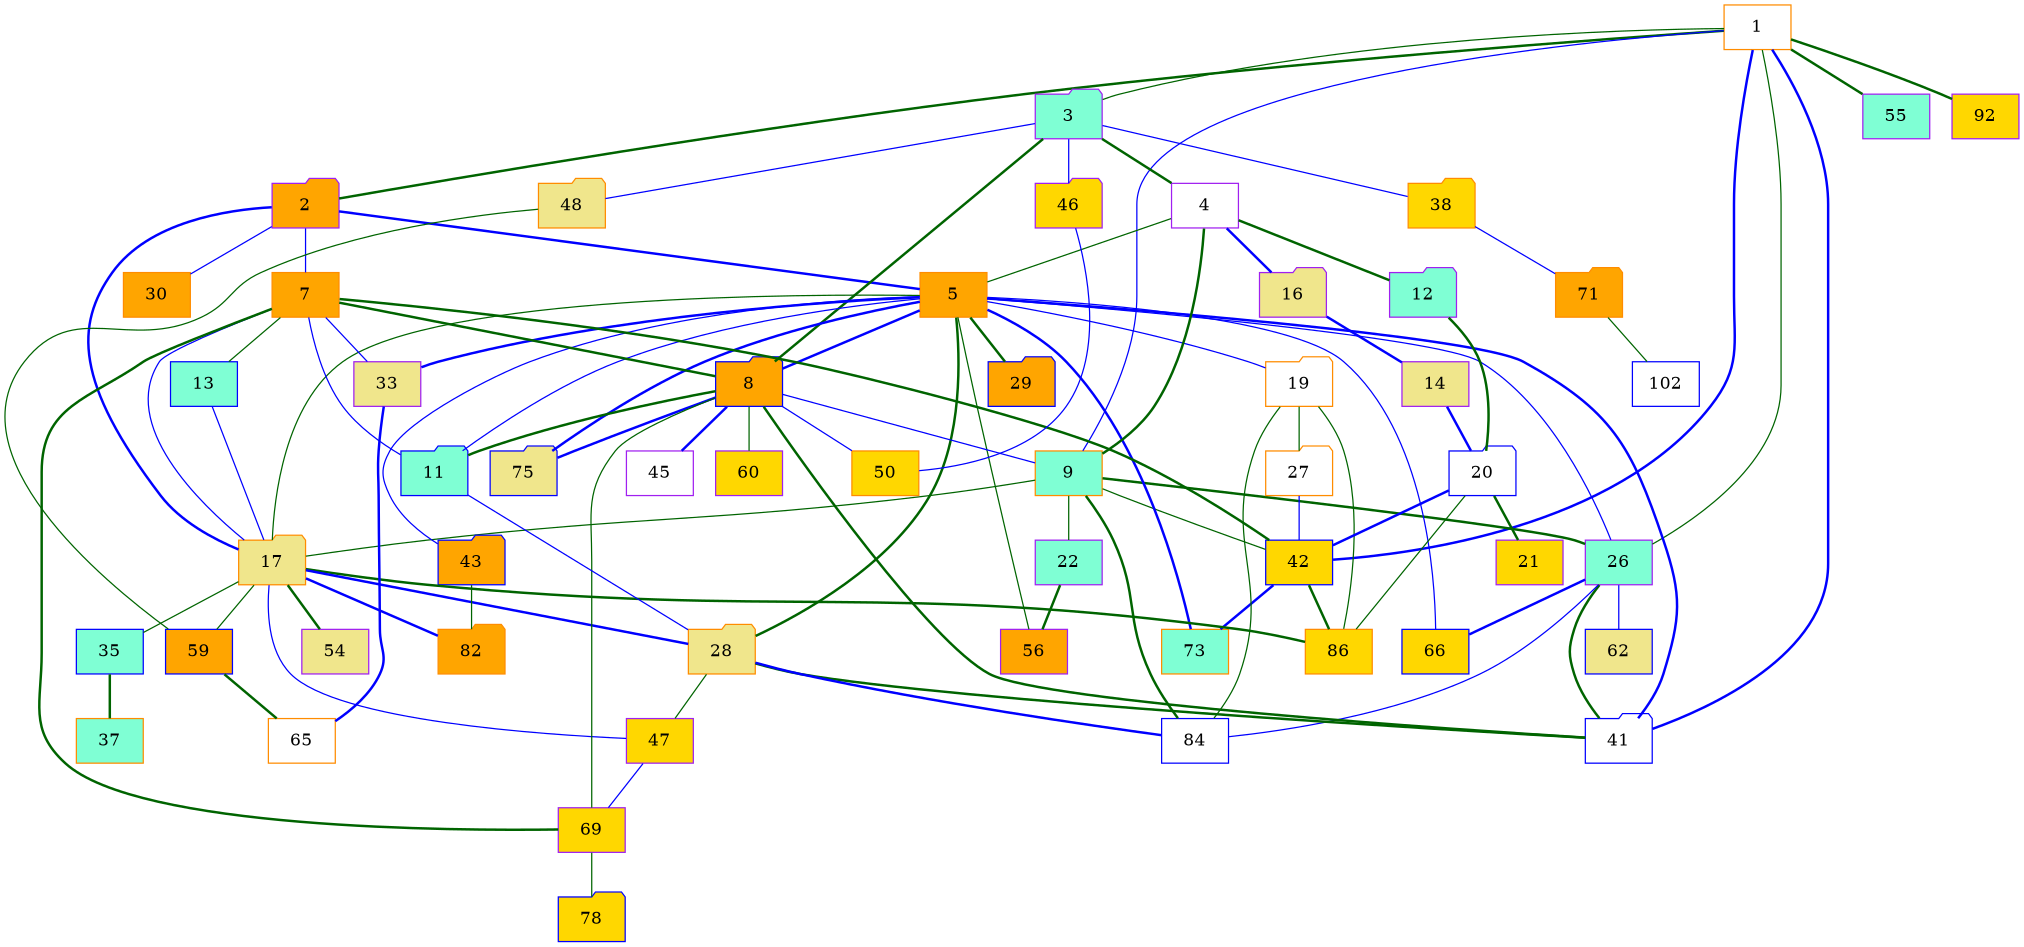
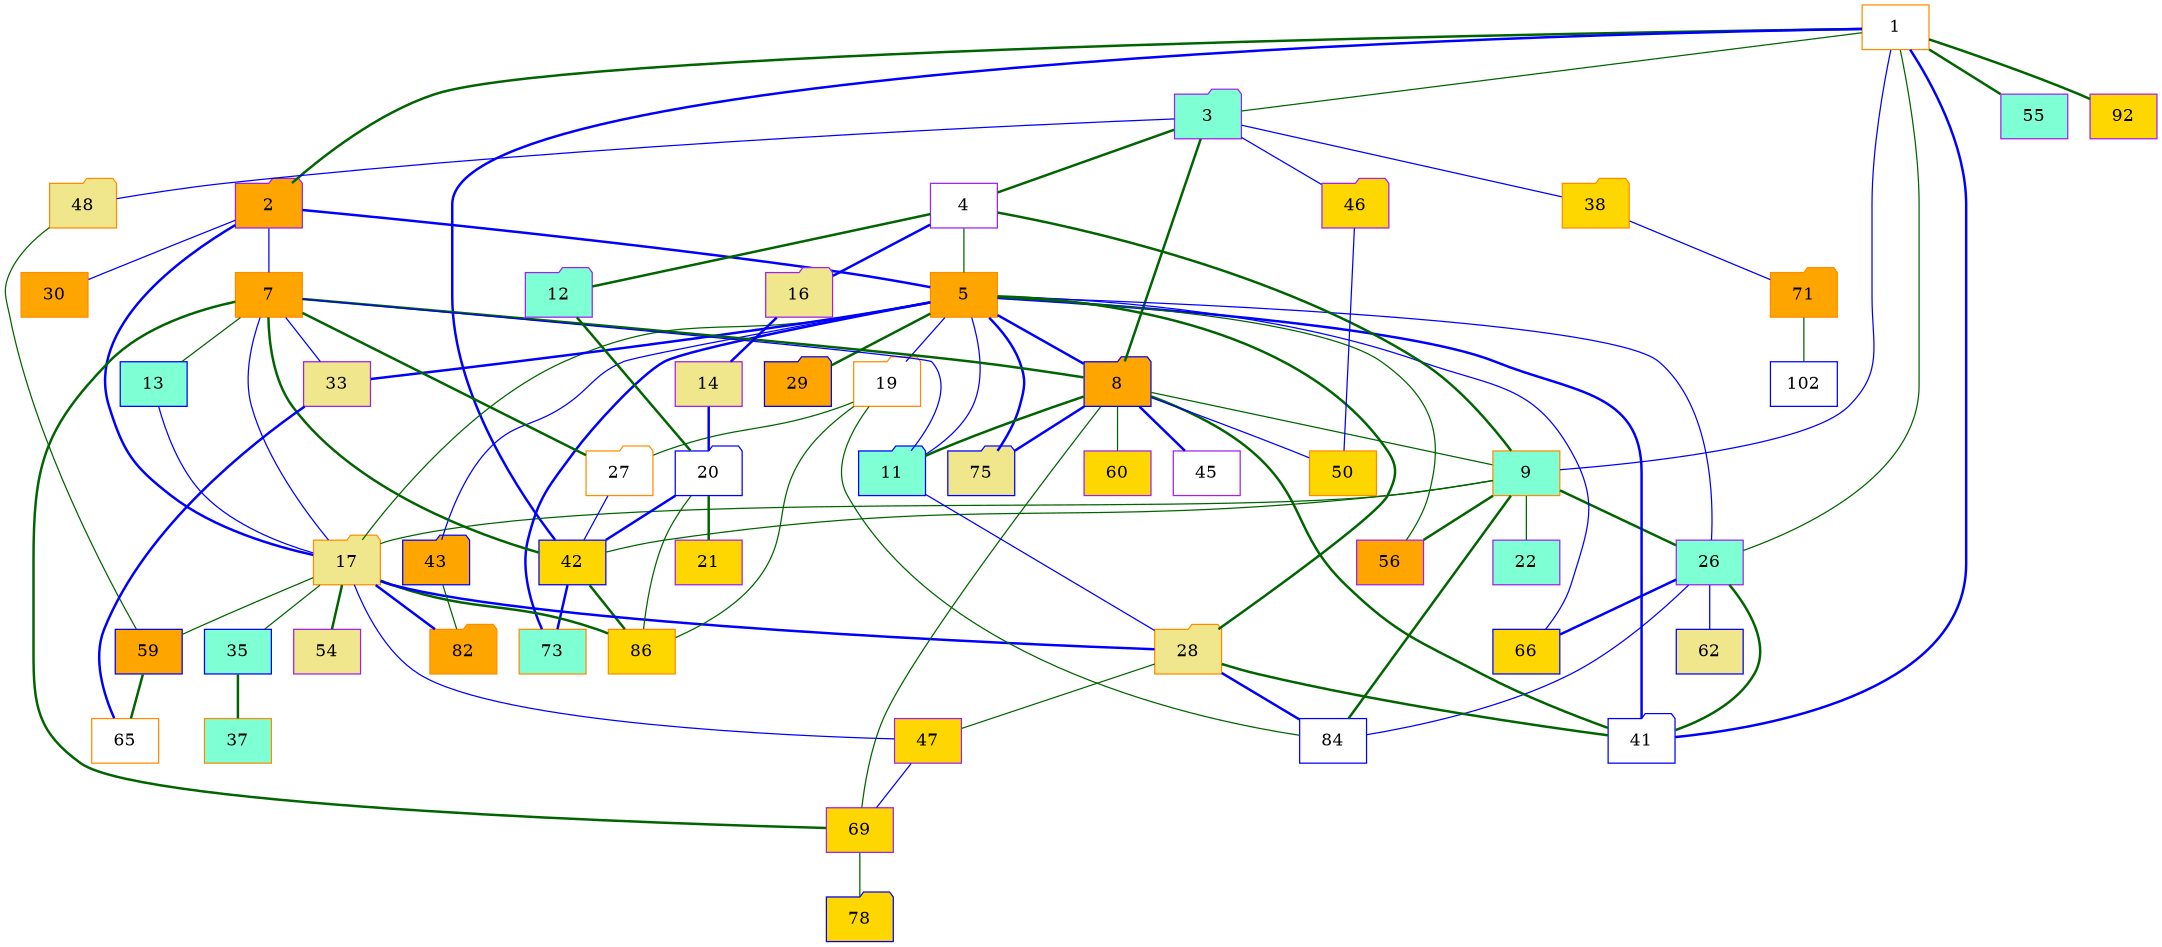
none -> (444, 384)
(909, 429) -> (1322, 429)
(1053, 603) -> (1458, 518)
